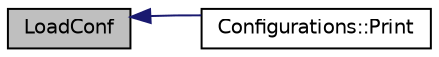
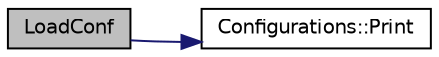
(176, 15) -> (156, 41)
